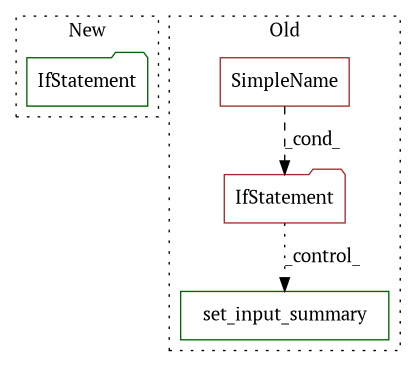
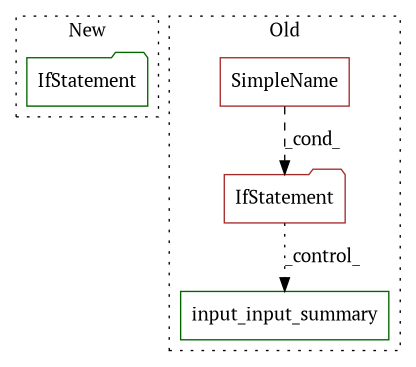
(285, 316) -> (285, 316)
